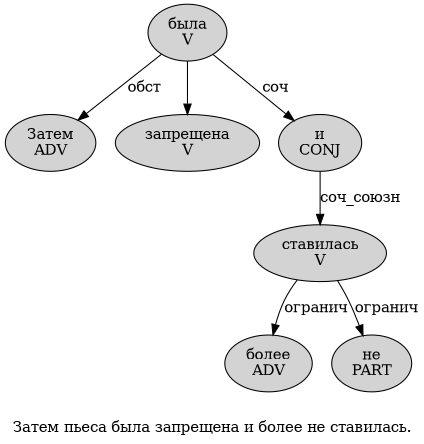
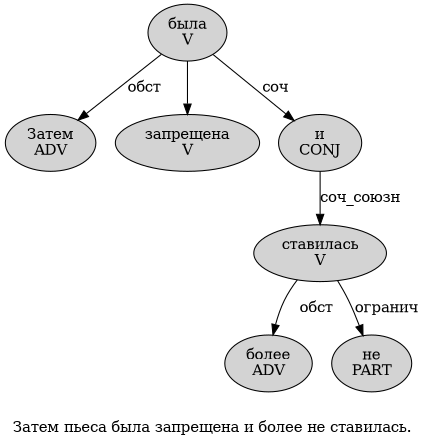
(316, 308) -> (316, 308)
